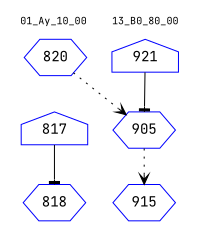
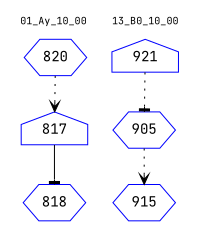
(146, 22) -> (146, 22)
(89, 85) -> (55, 89)
(145, 90) -> (145, 90)
